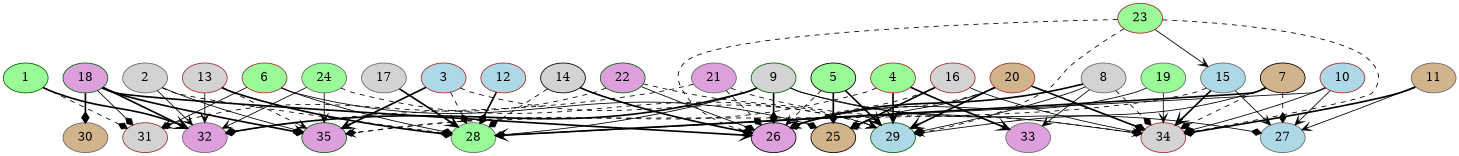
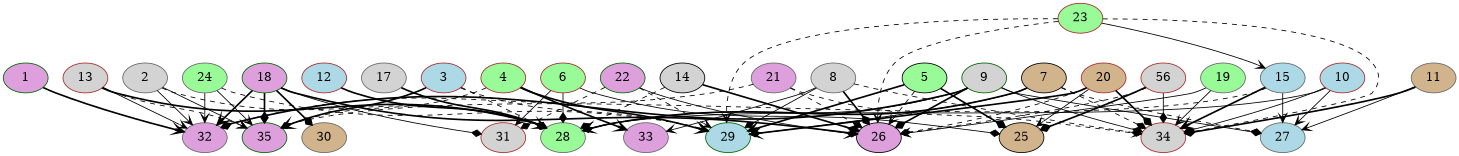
(26, 78) -> (26, 78)
(953, 78) -> (1163, 78)
(92, 111) -> none
